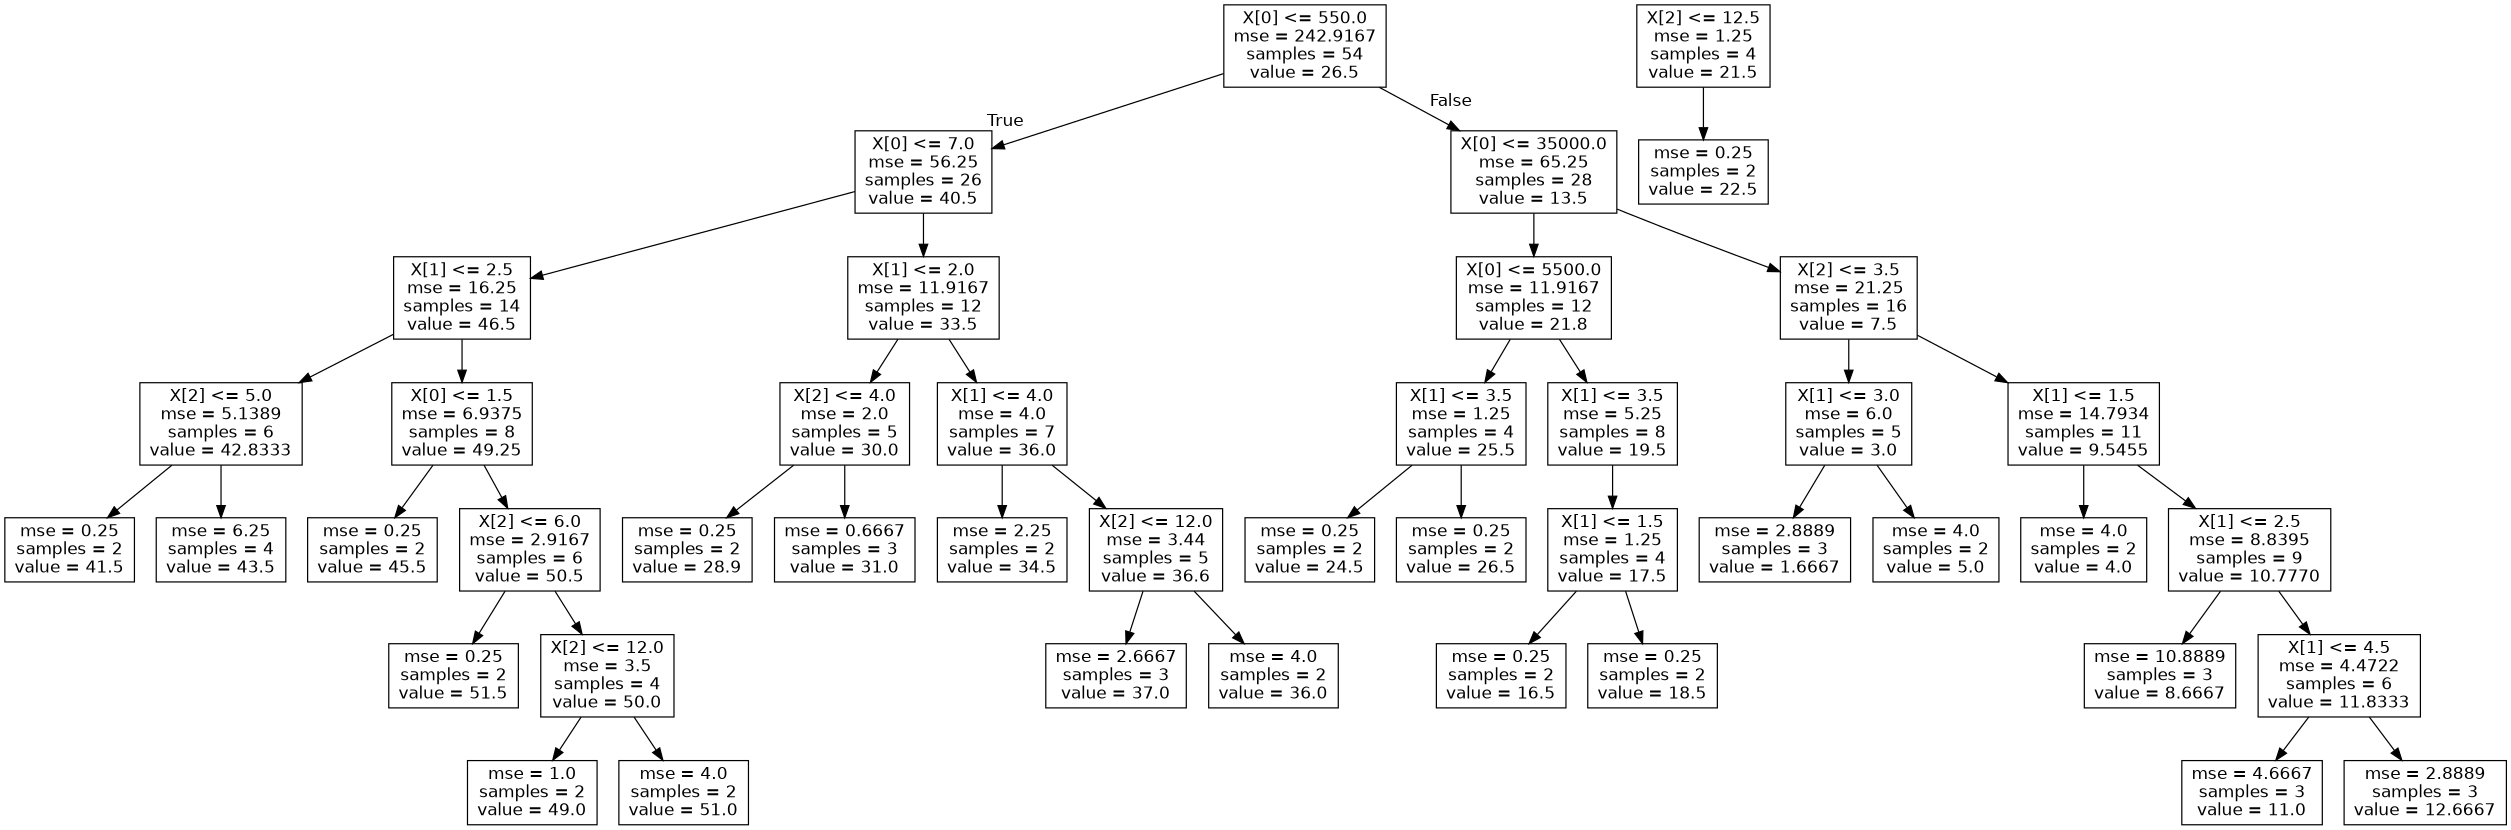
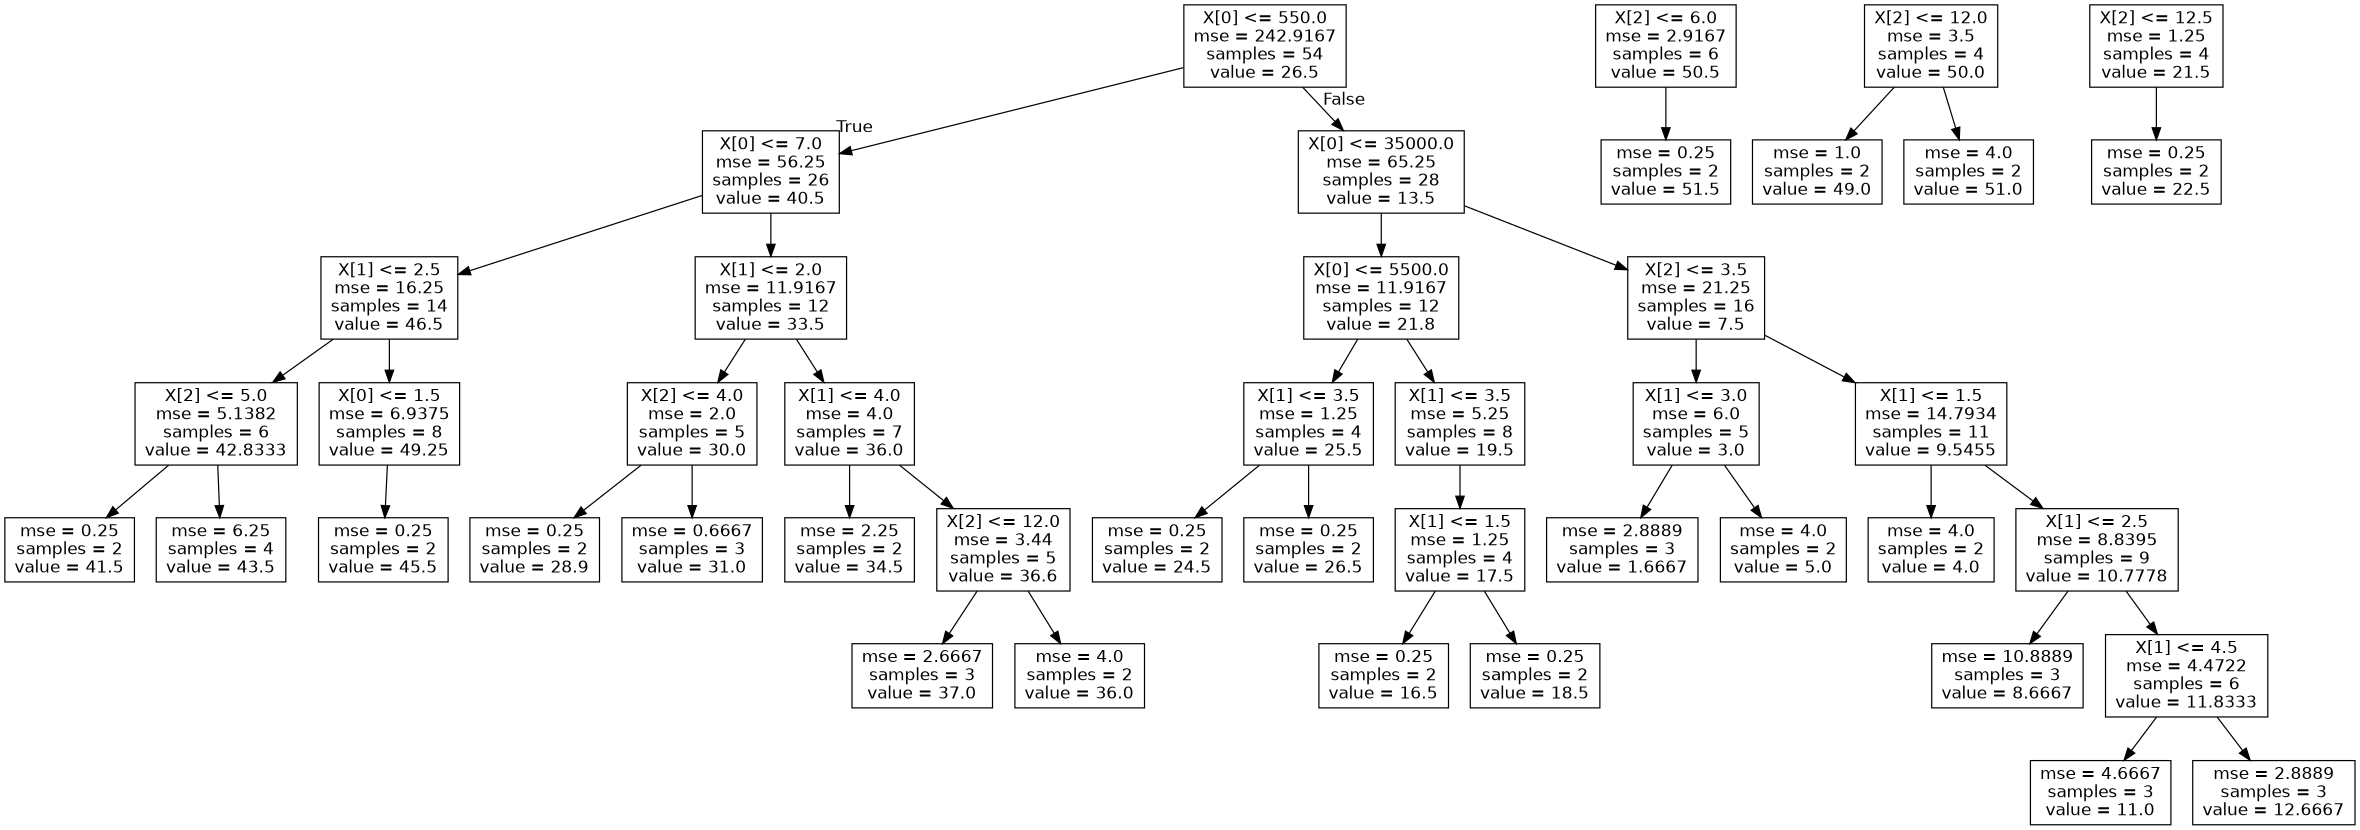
(221, 424) -> (216, 424)
(493, 481) -> none
(2250, 550) -> (2097, 550)
(565, 608) -> none
